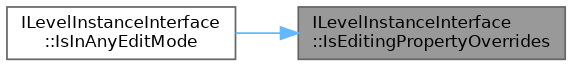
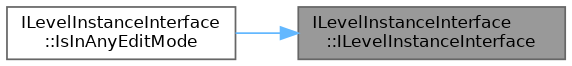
(432, 33) -> (432, 33)
